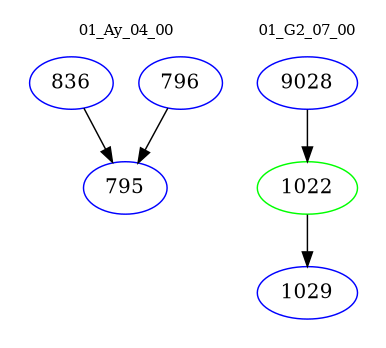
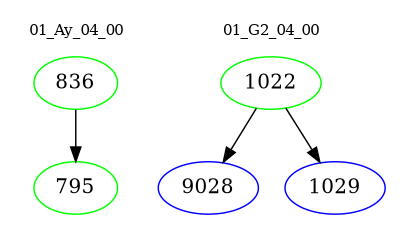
(307, 31) -> (272, 31)
(71, 83) -> (76, 83)
(181, 83) -> none
(307, 128) -> (244, 129)
(125, 188) -> (76, 188)
